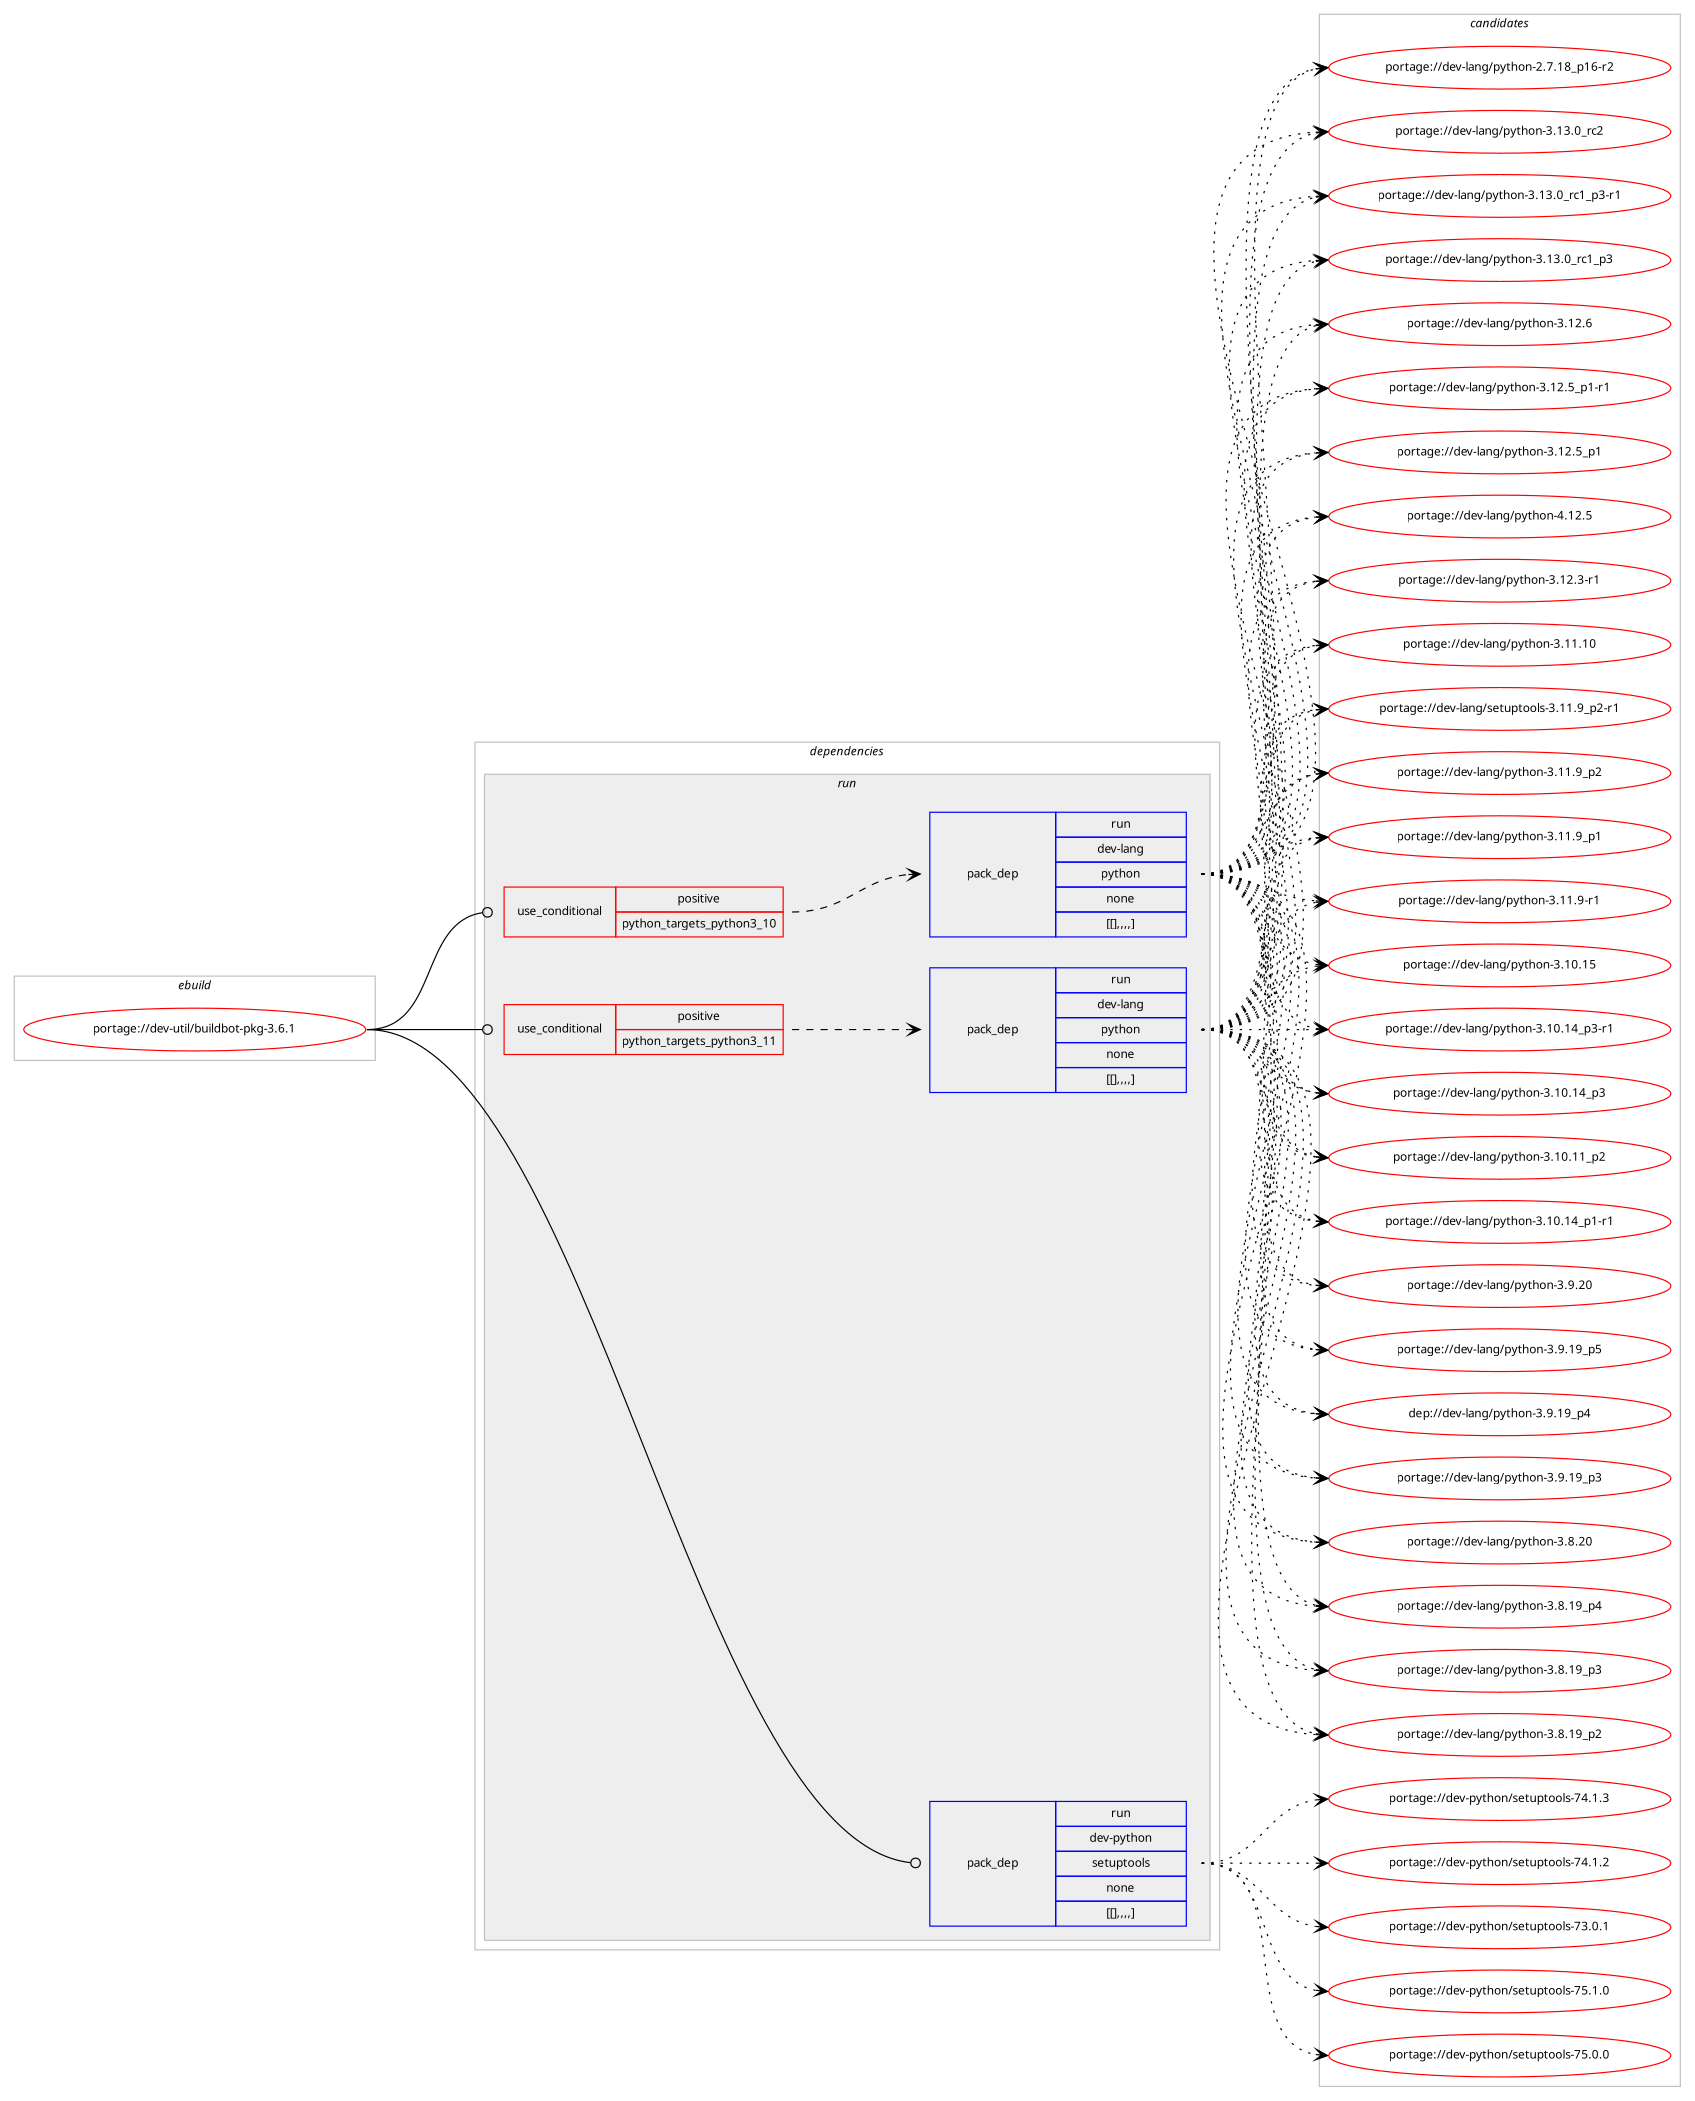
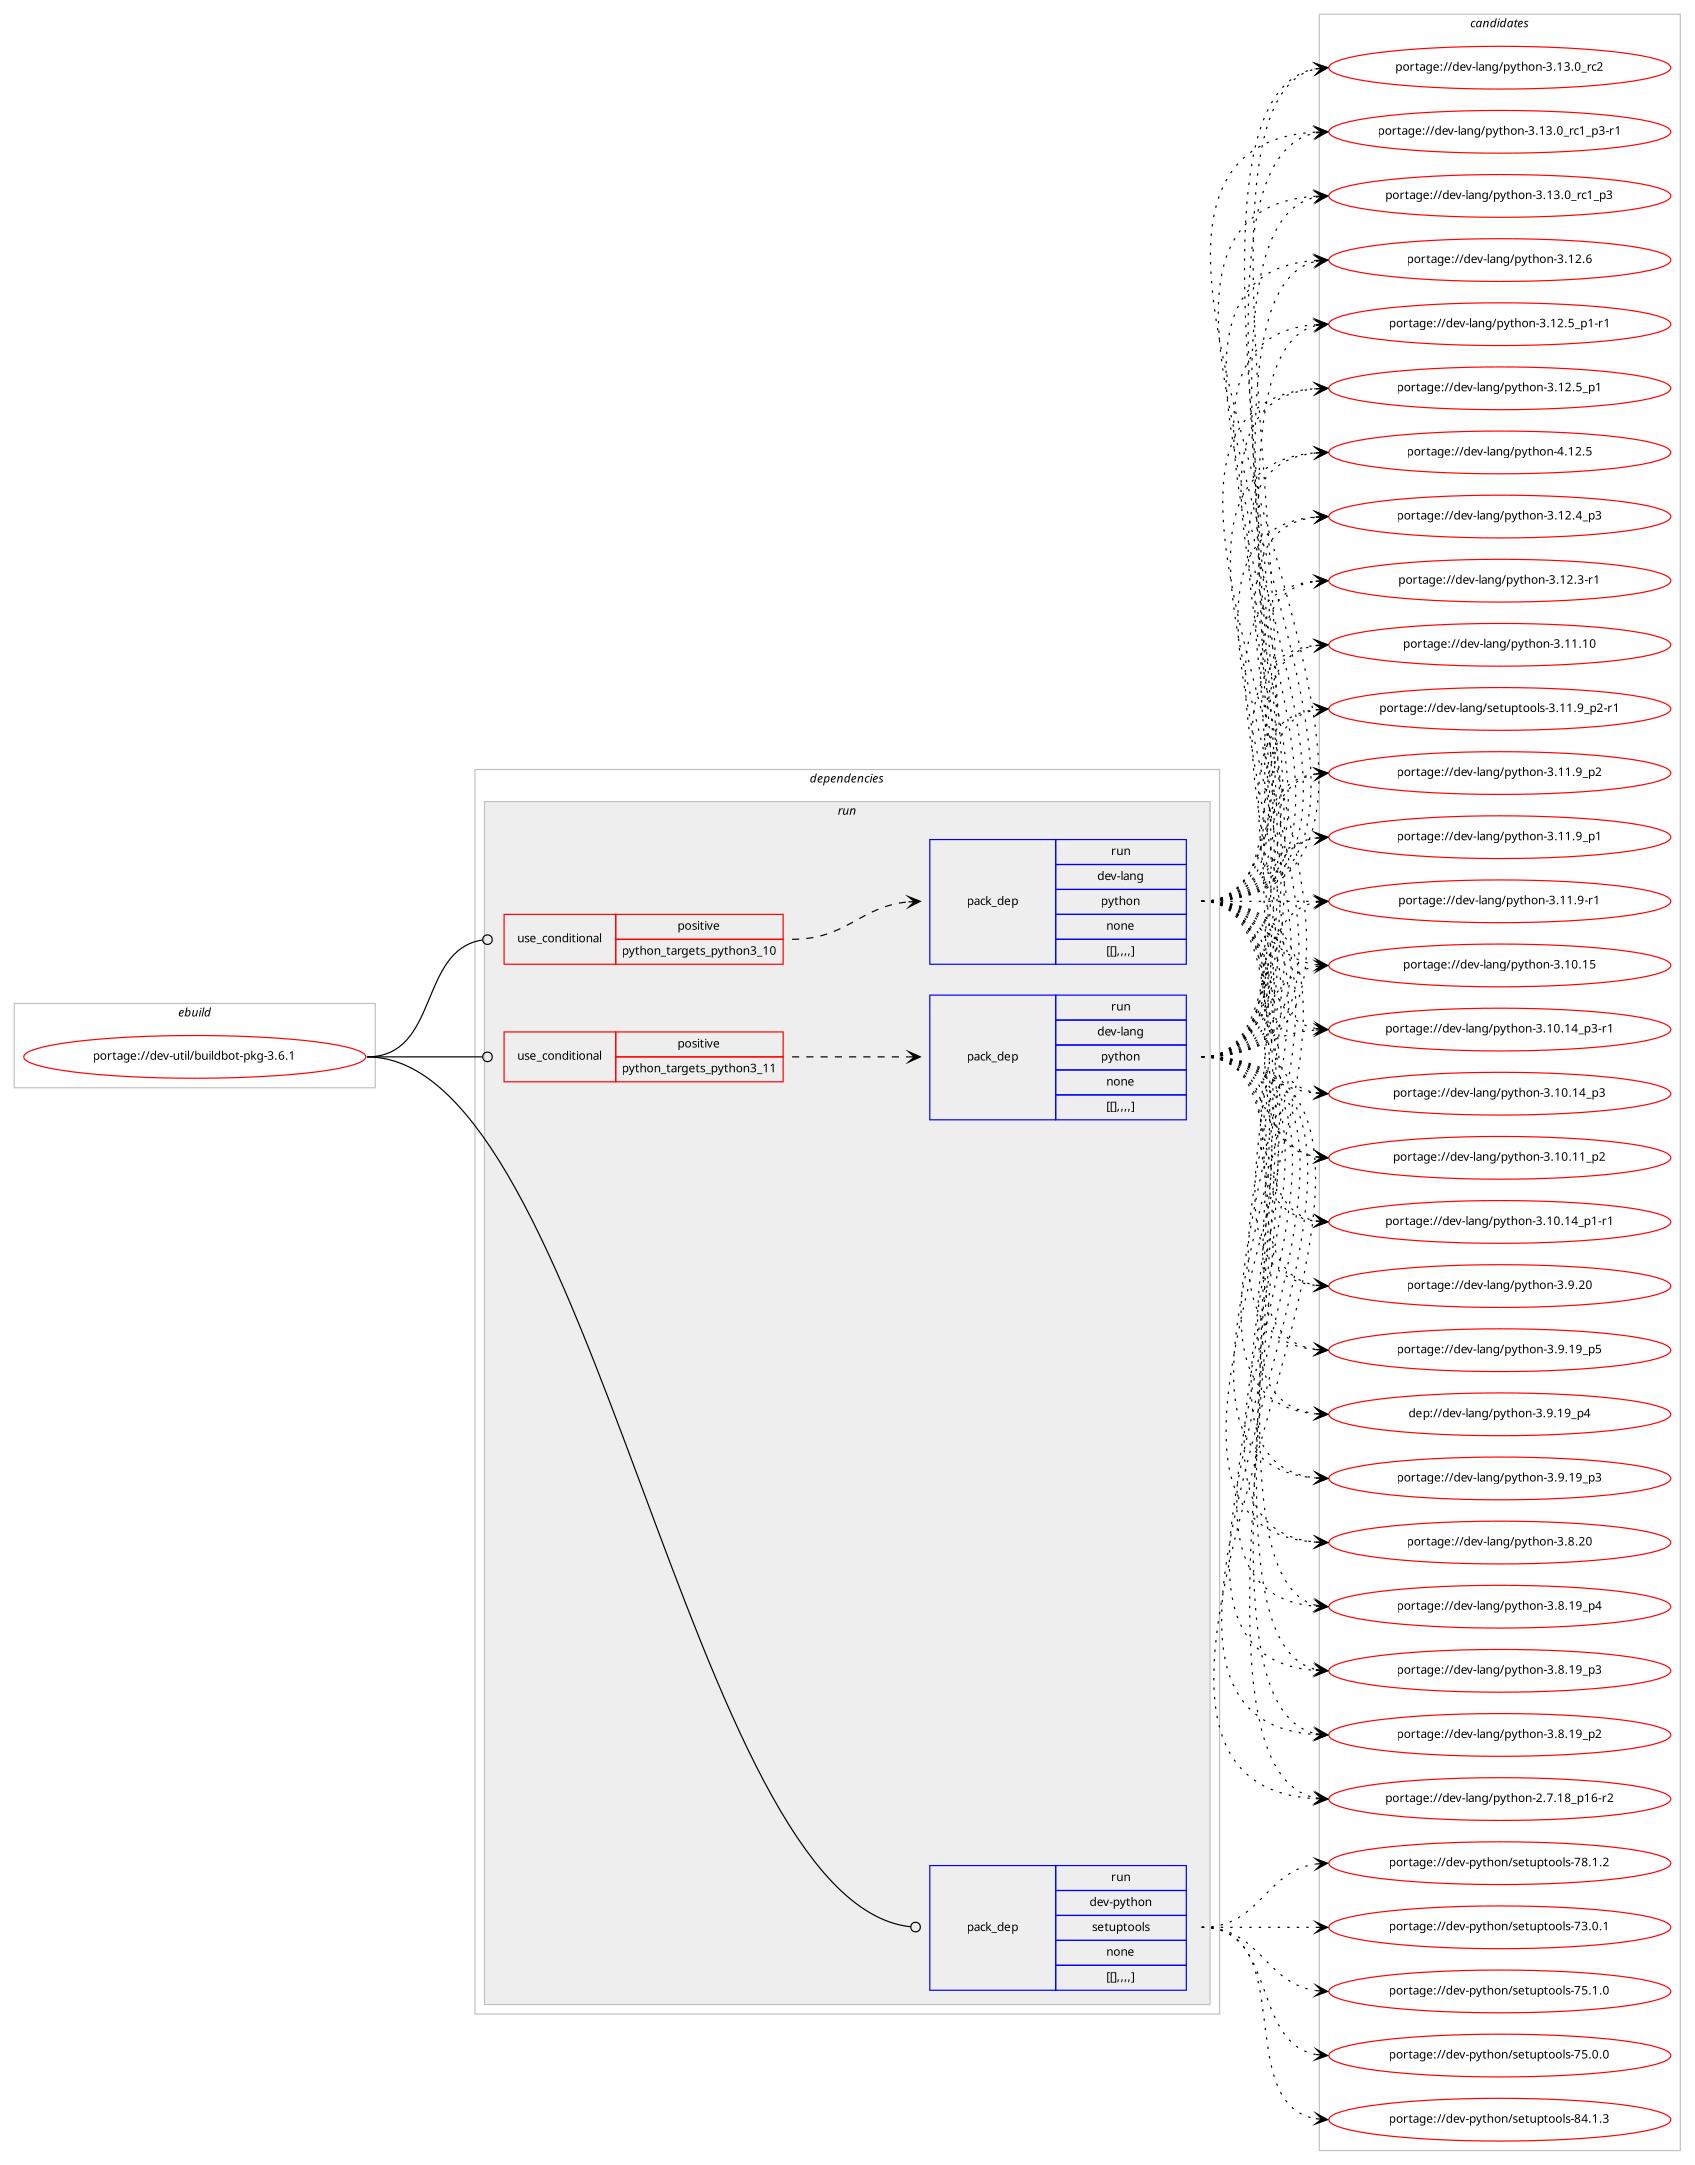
none -> (1500, 517)
(1500, 1799) -> (1500, 2120)
(1500, 1863) -> (1500, 1863)
